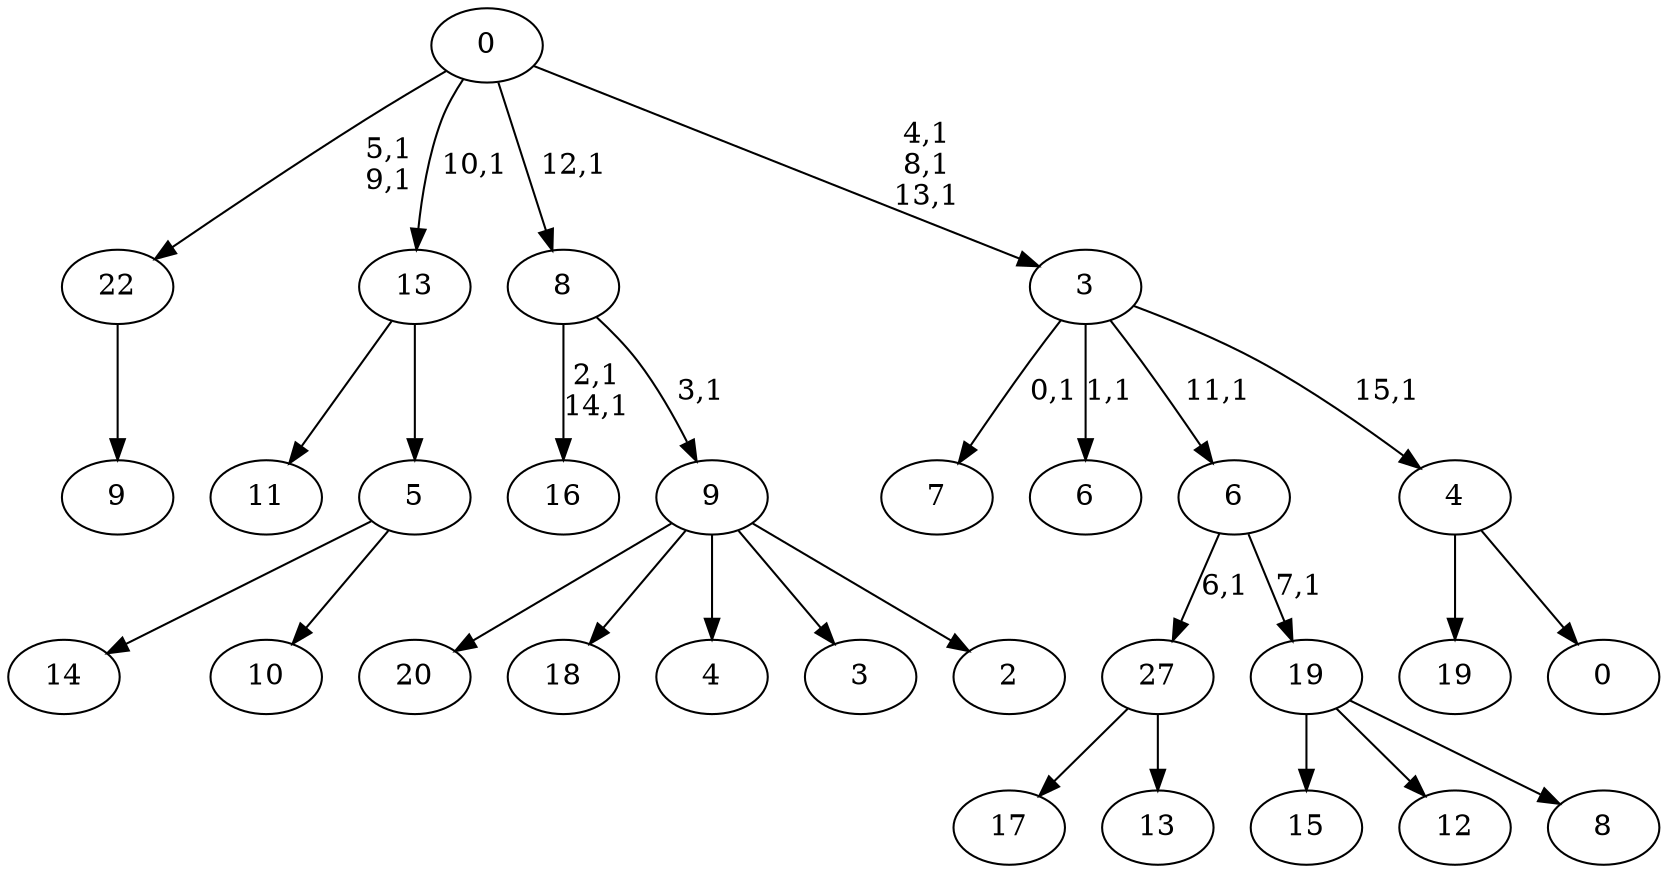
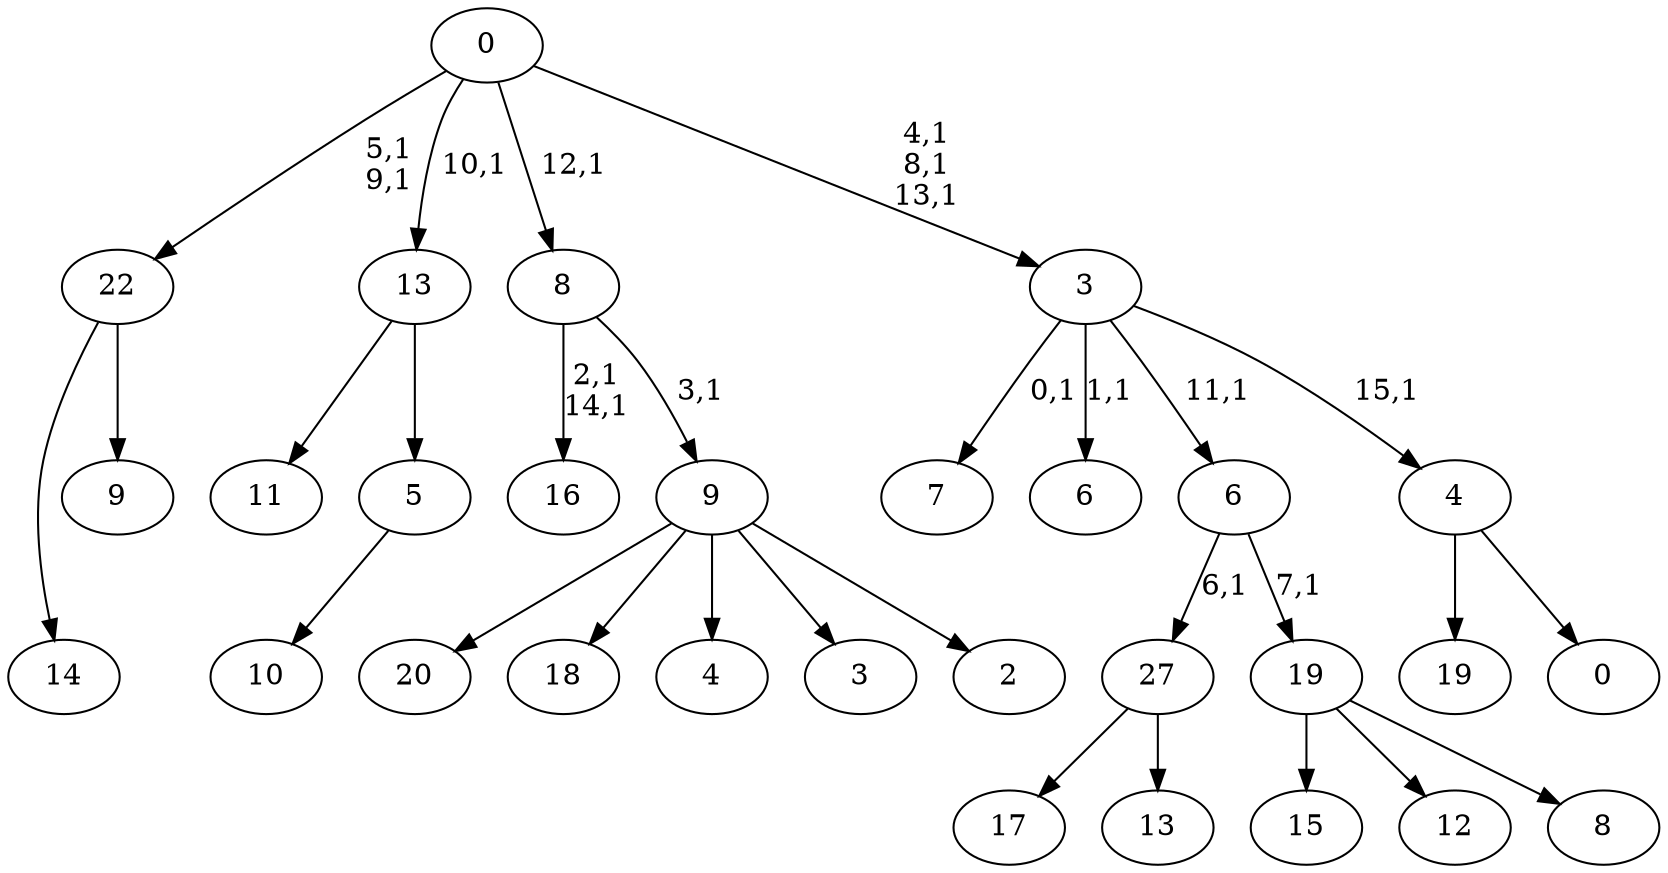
(248, 583) -> (42, 466)
